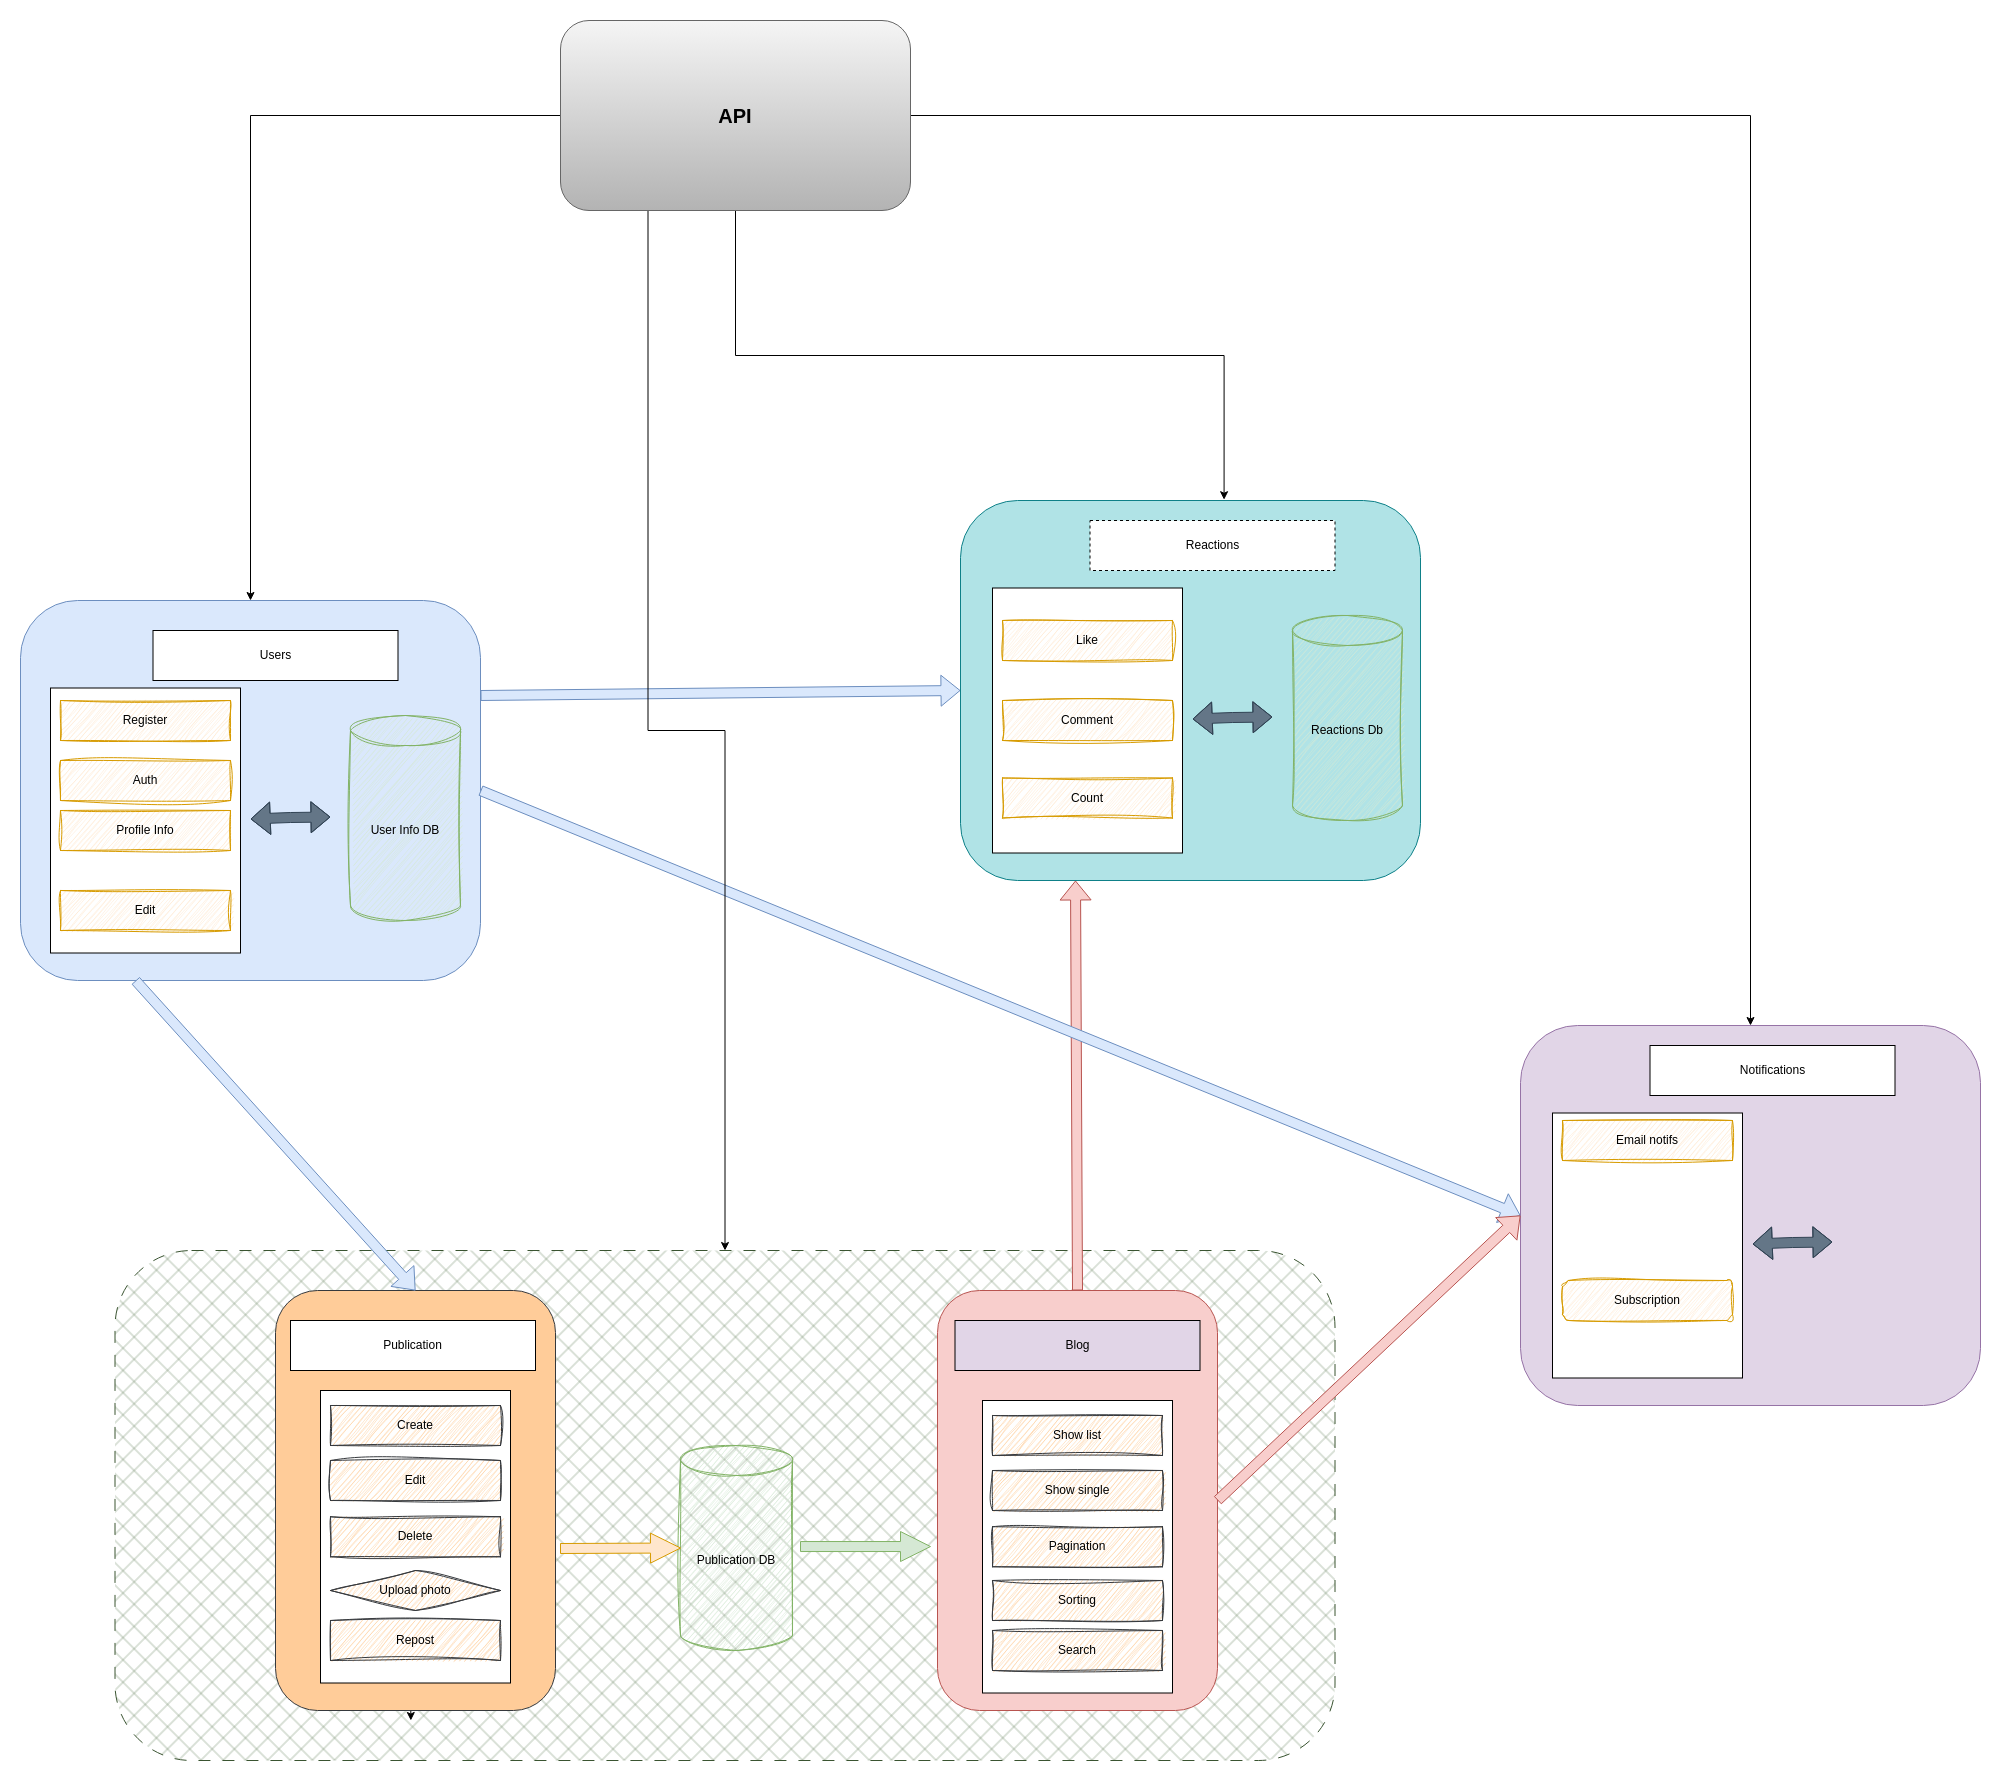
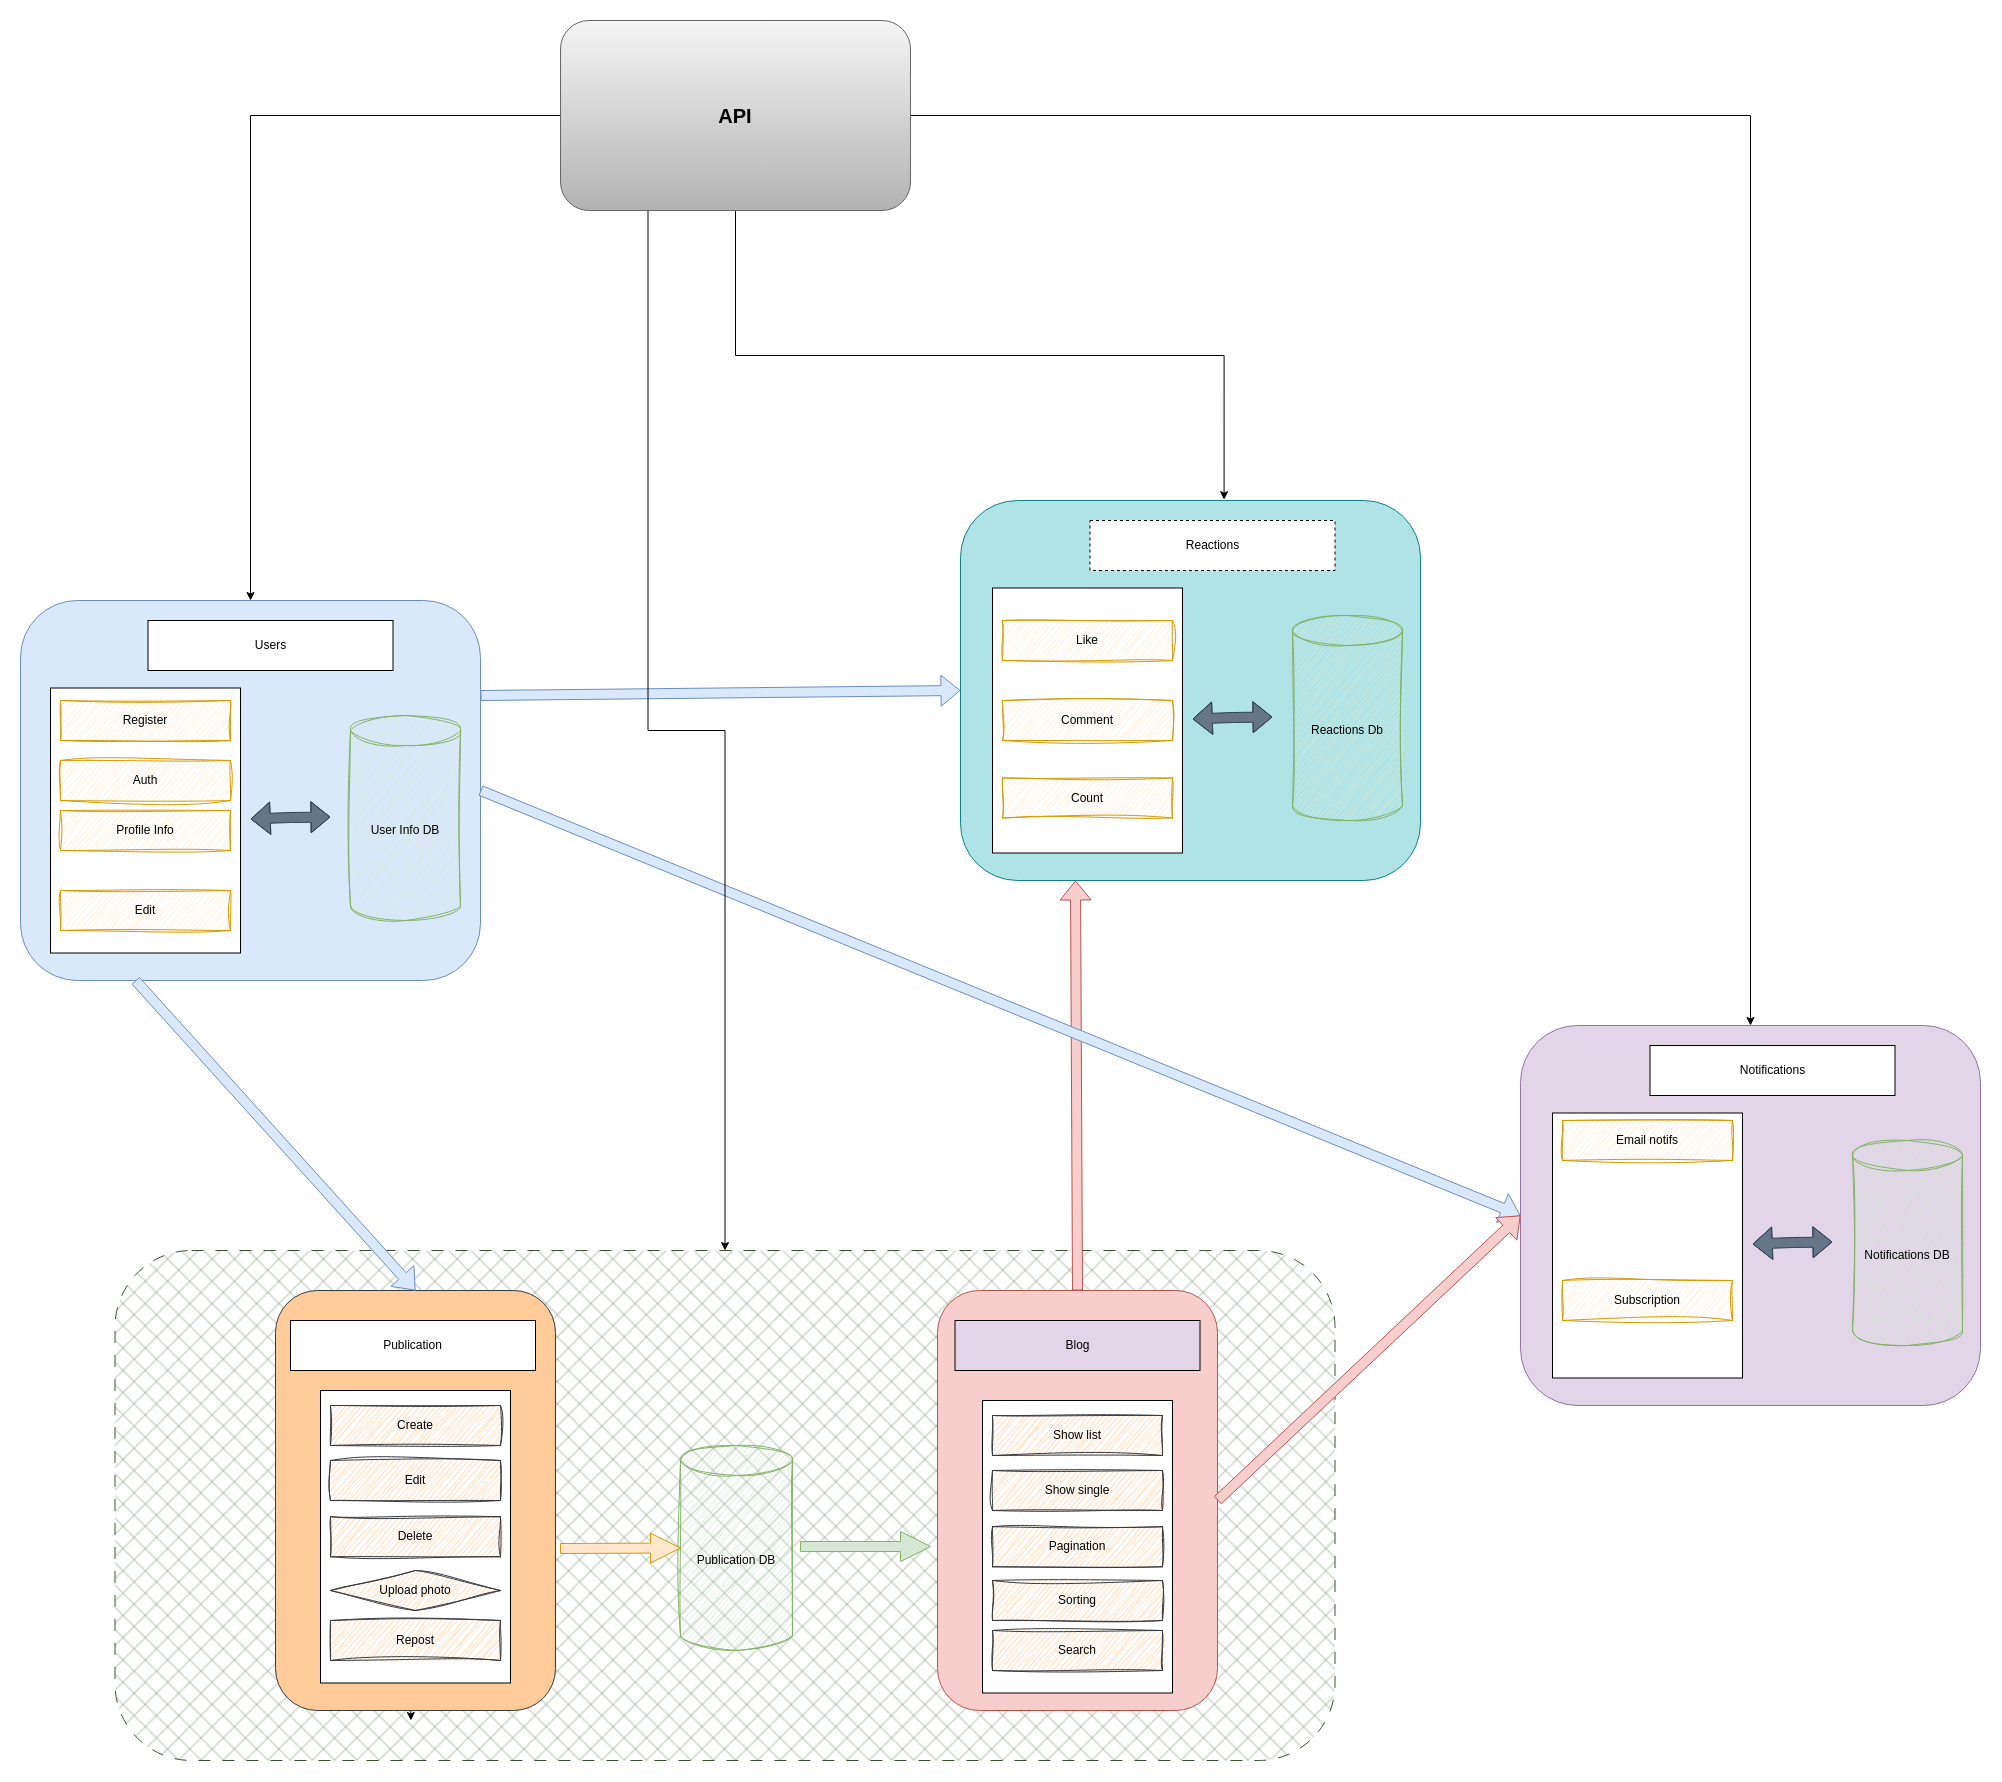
(276, 656) -> (271, 646)
none -> (1908, 1243)
(1648, 1301) -> (1648, 1301)
